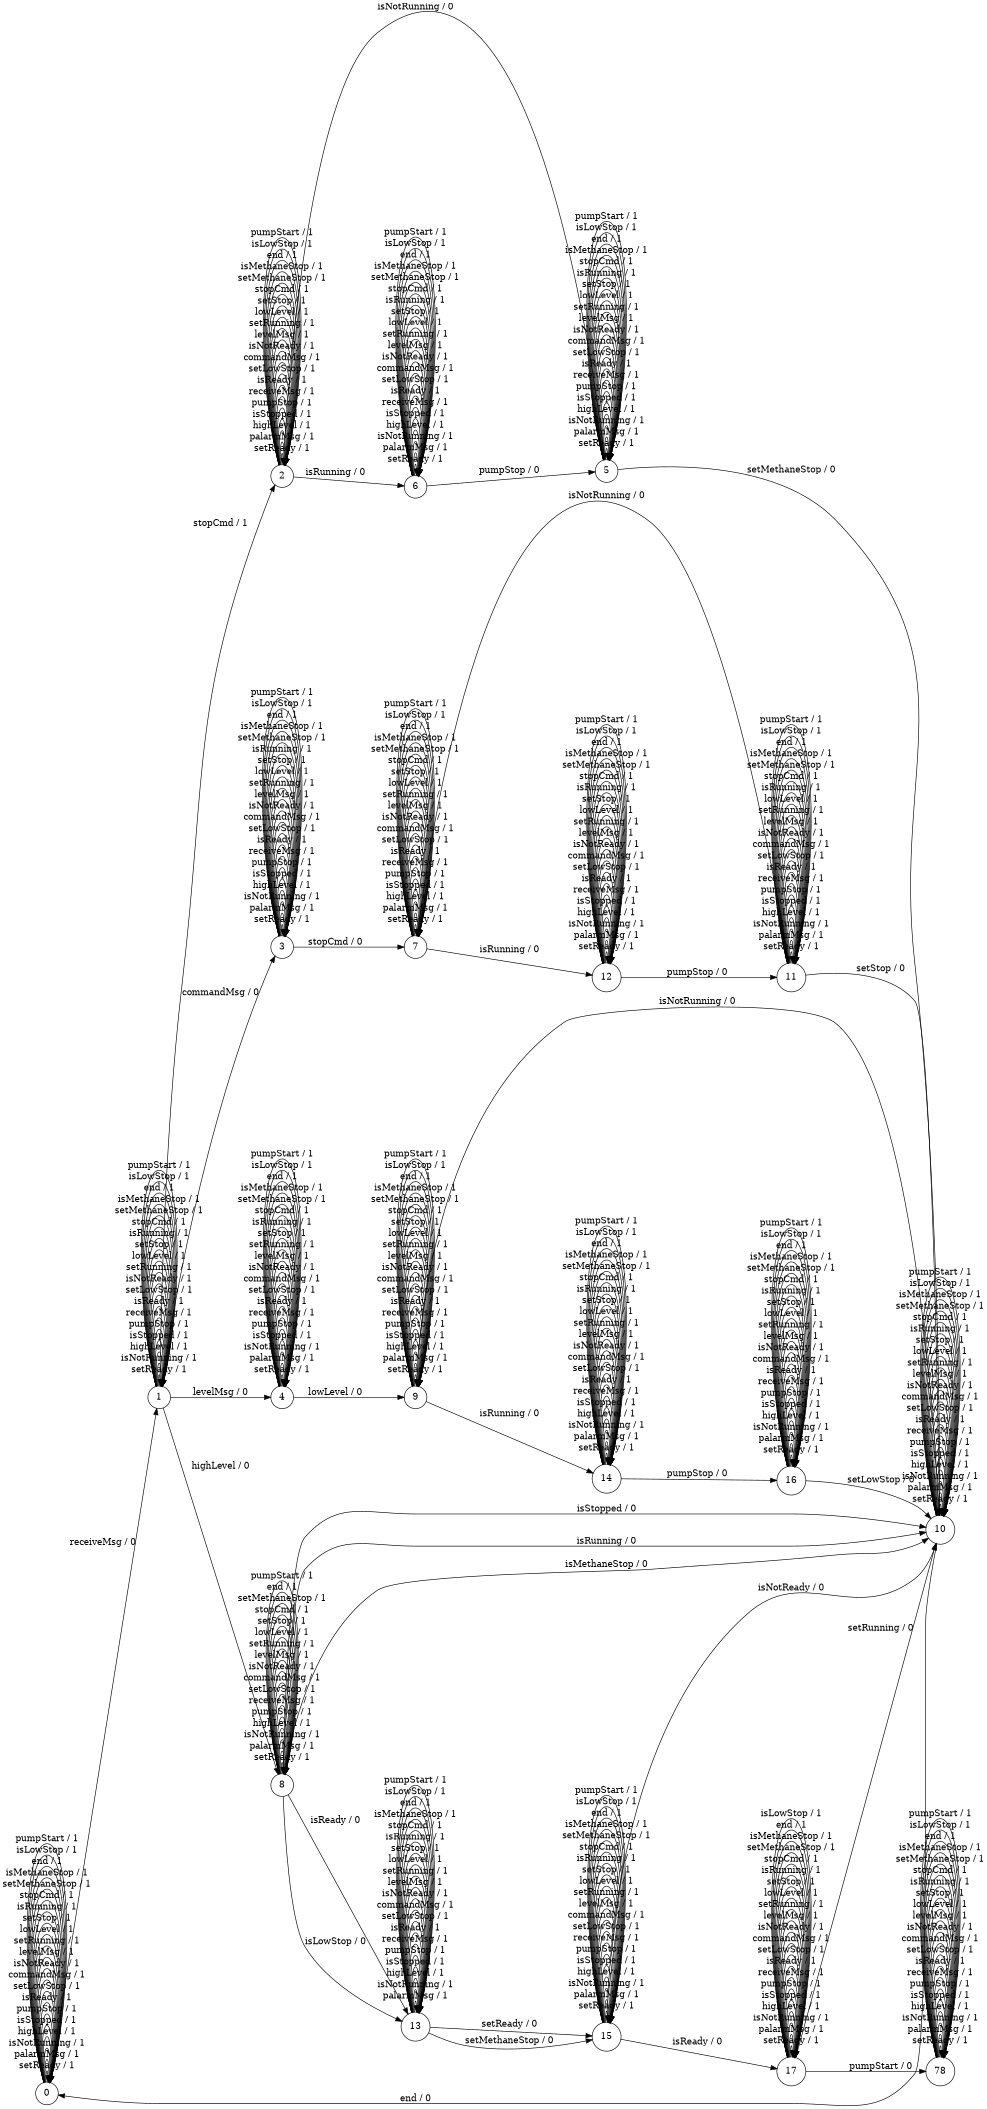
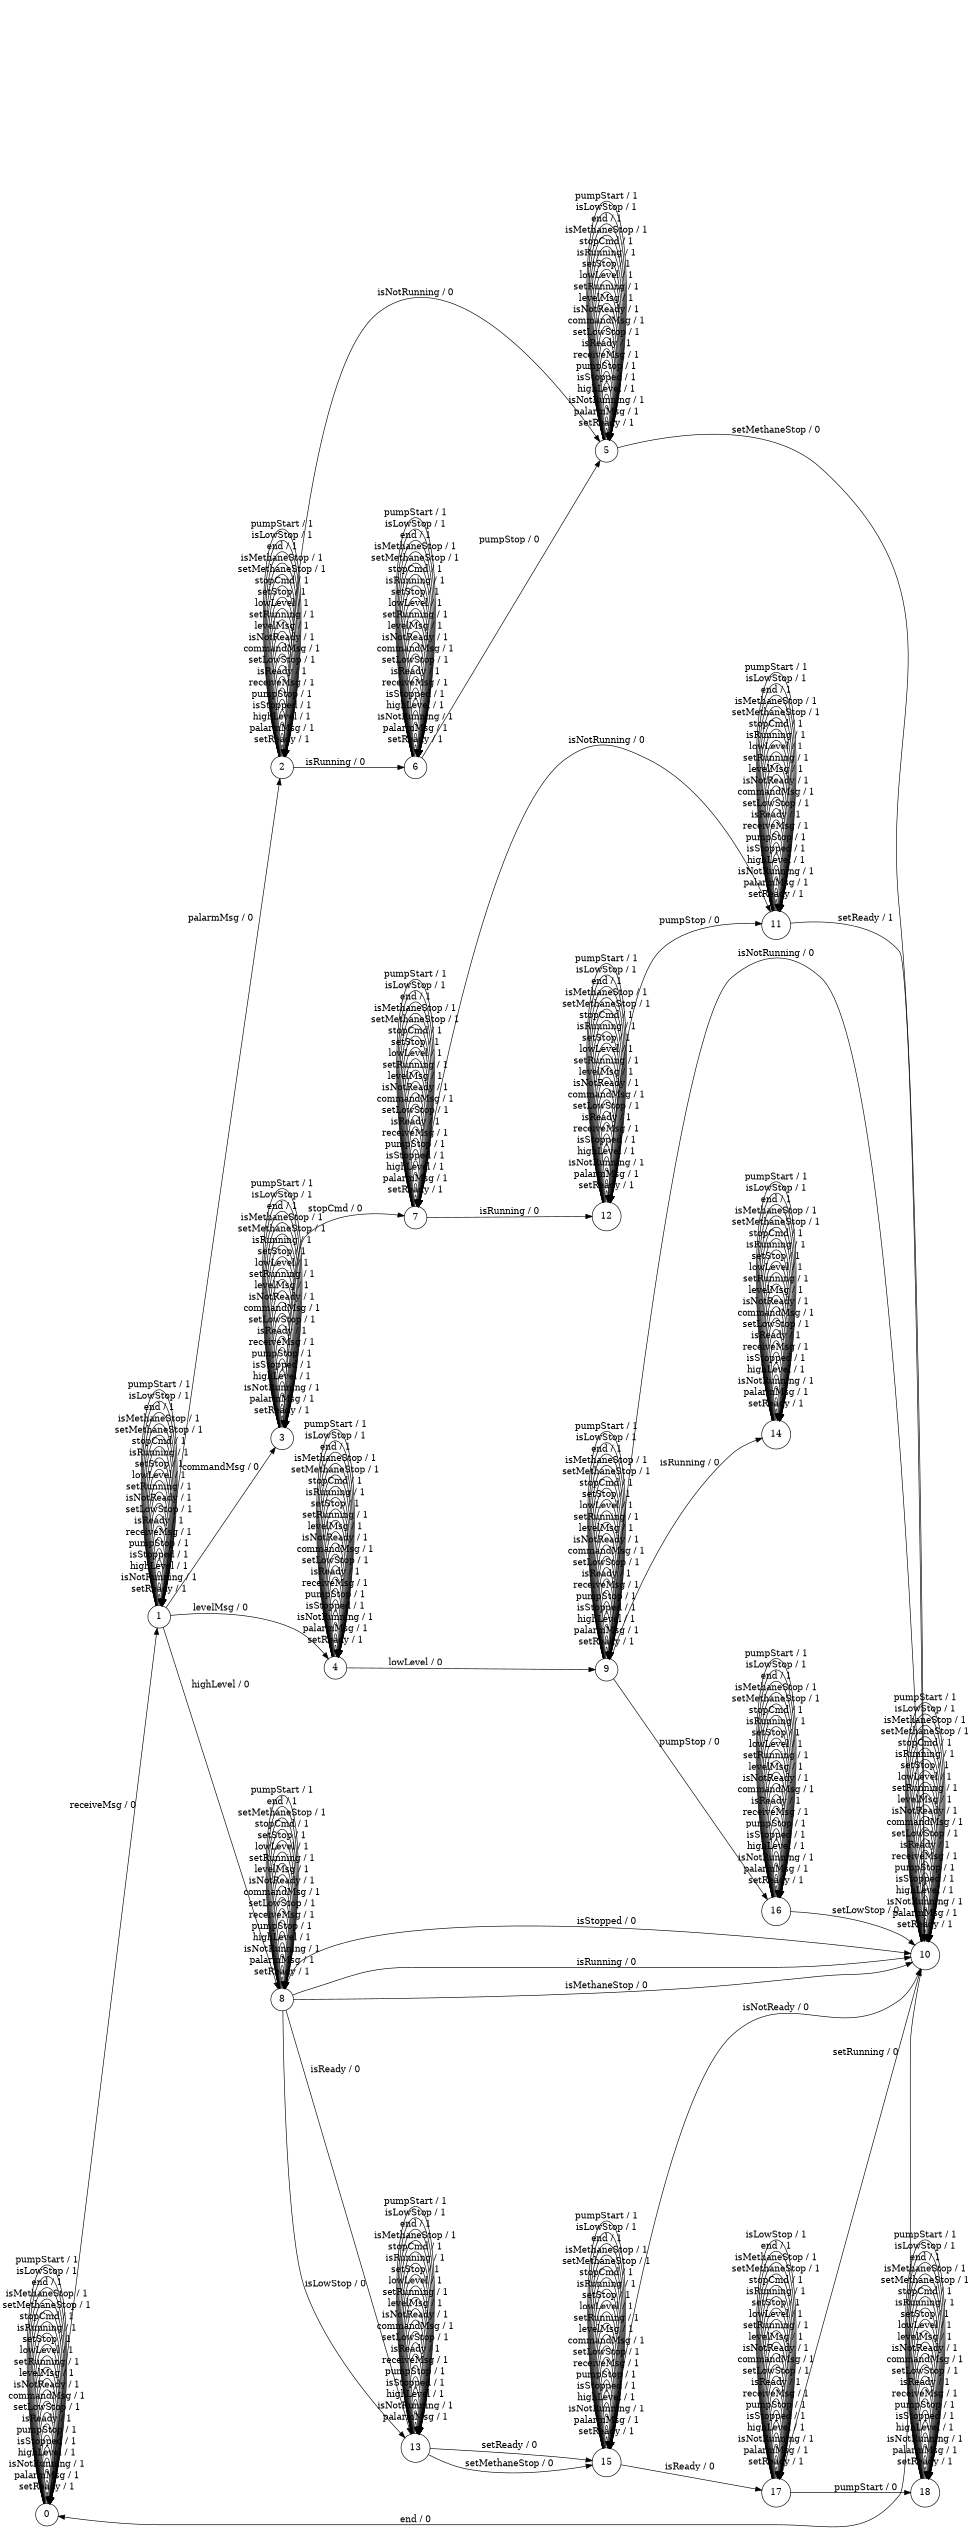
(221, 524) -> (221, 918)
(881, 969) -> (866, 918)
(696, 1480) -> (689, 1787)
(940, 2071) -> (925, 2493)
